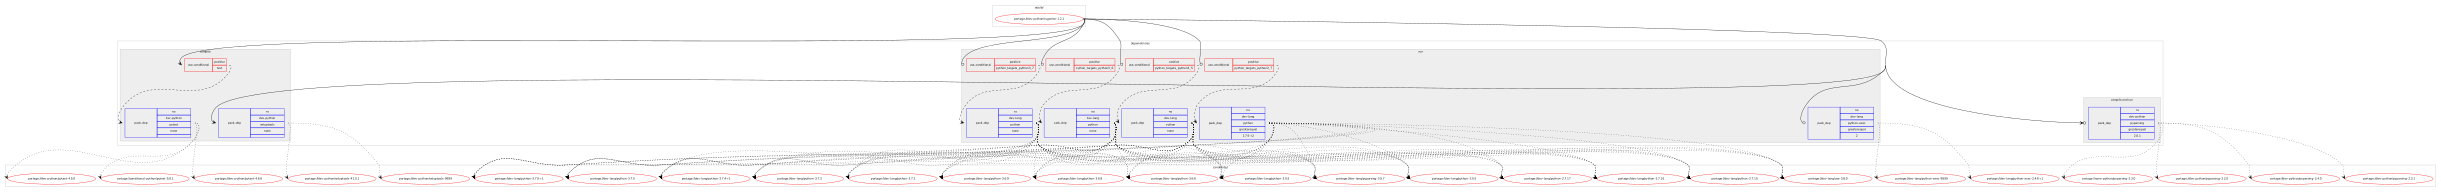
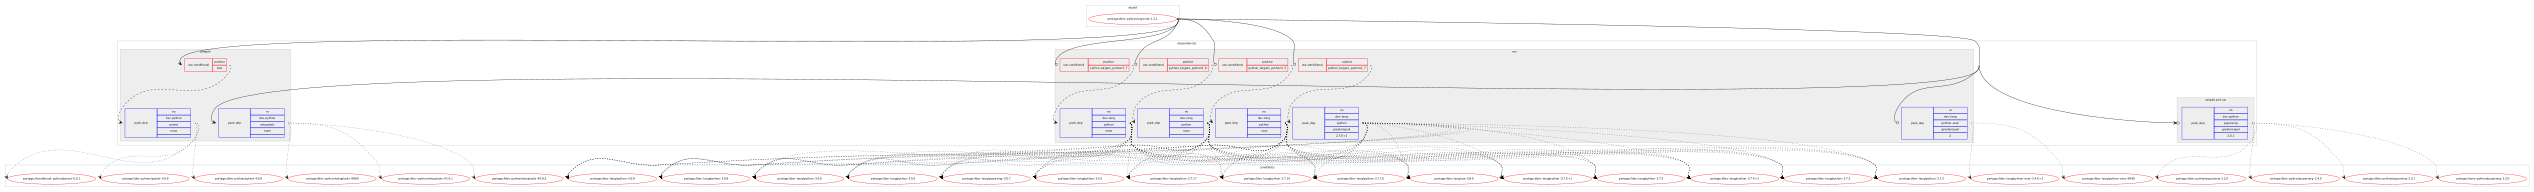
none -> (519, 179)
